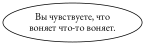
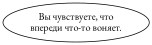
(73, 23) -> (76, 23)
